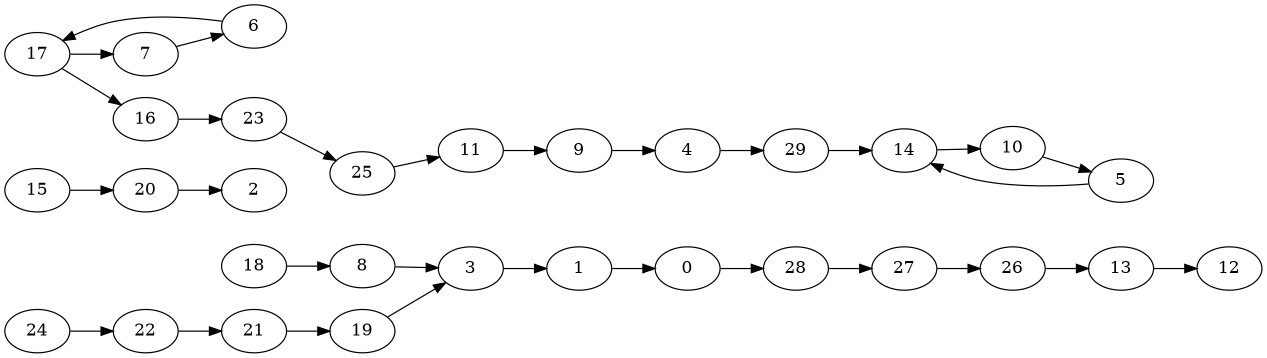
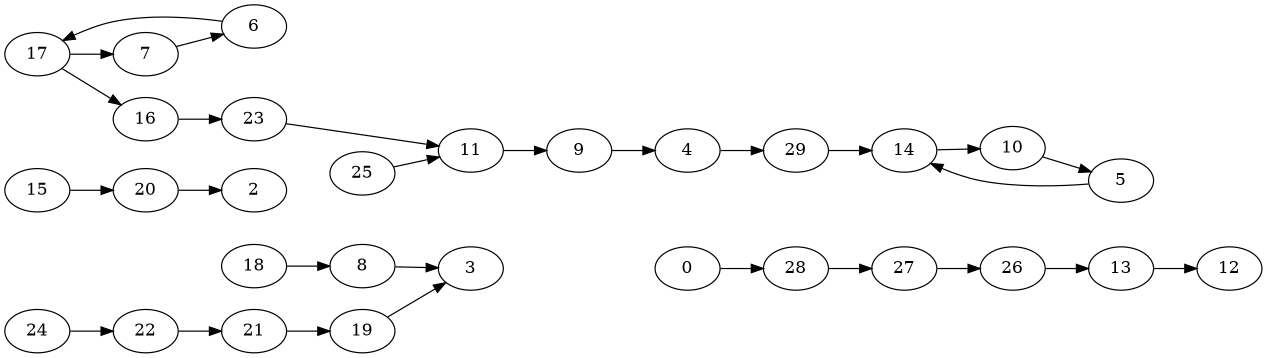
(303, 143) -> (356, 134)
(579, 269) -> none
